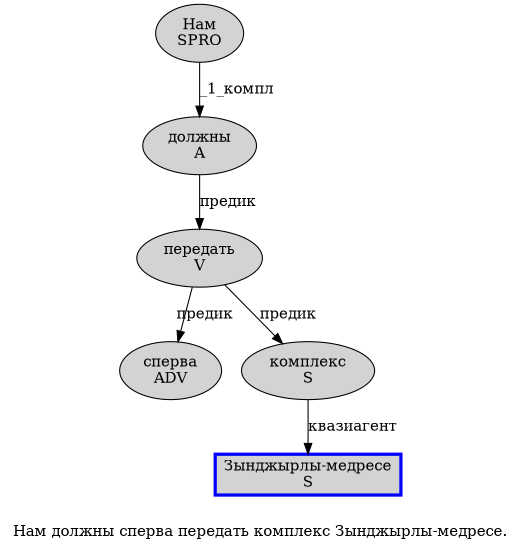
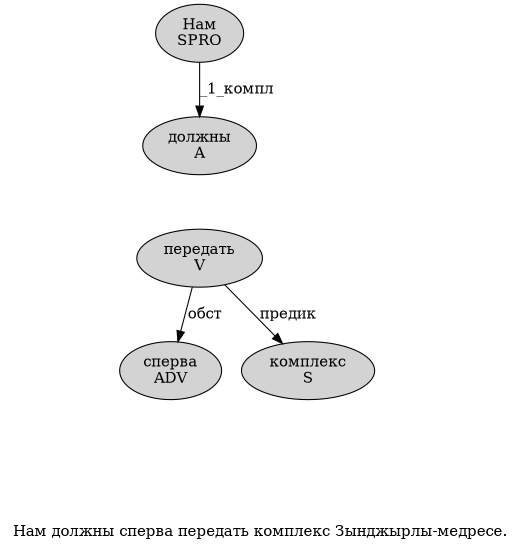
(200, 196) -> none
(205, 314) -> (205, 314)
(308, 475) -> none
